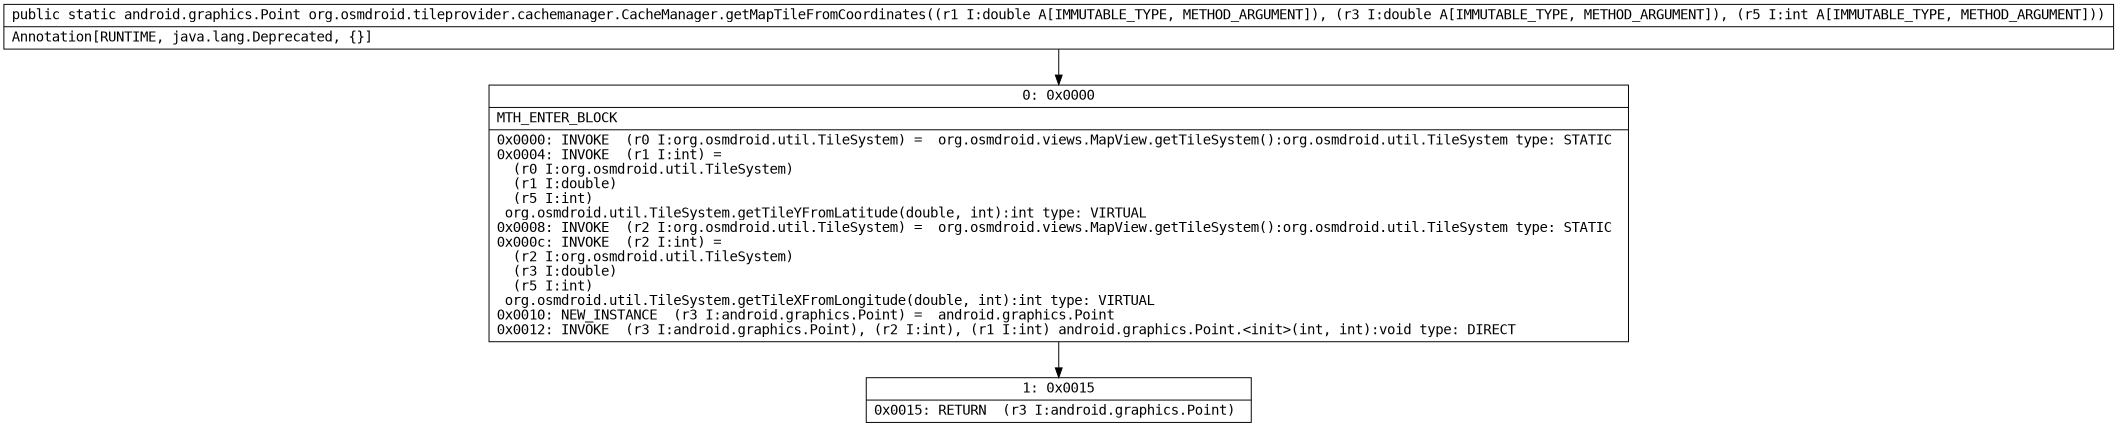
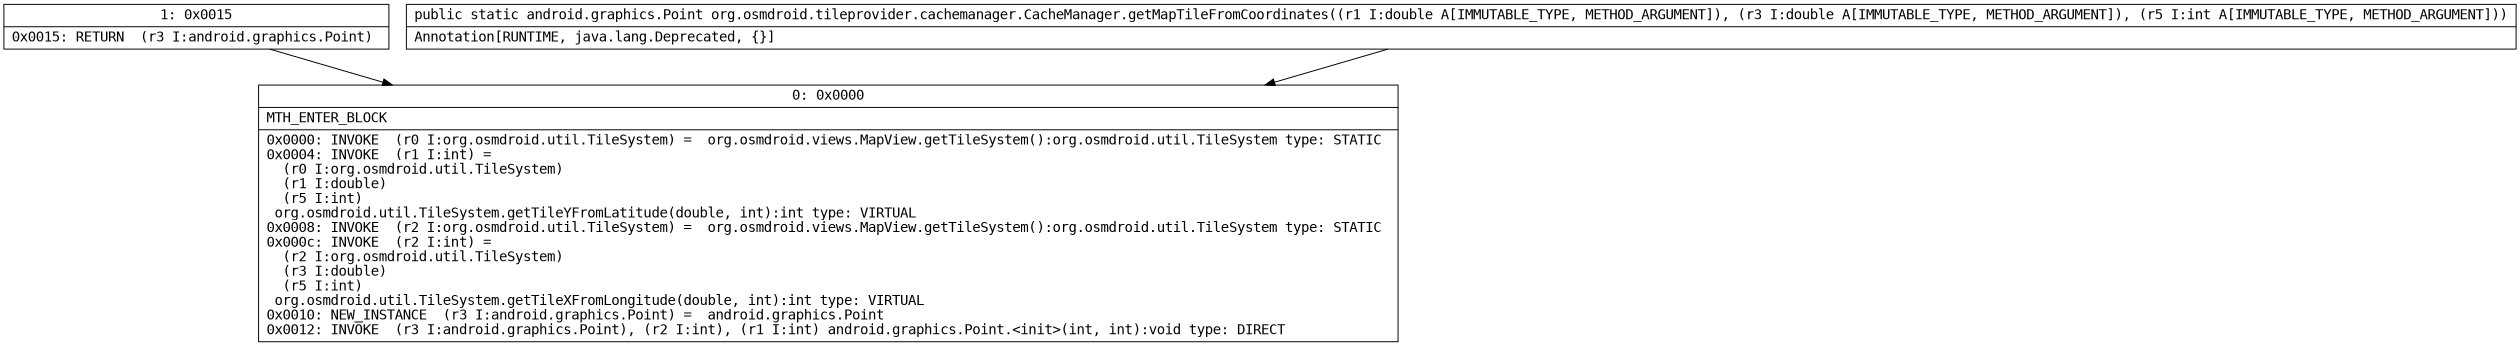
(1059, 355) -> (326, 66)
